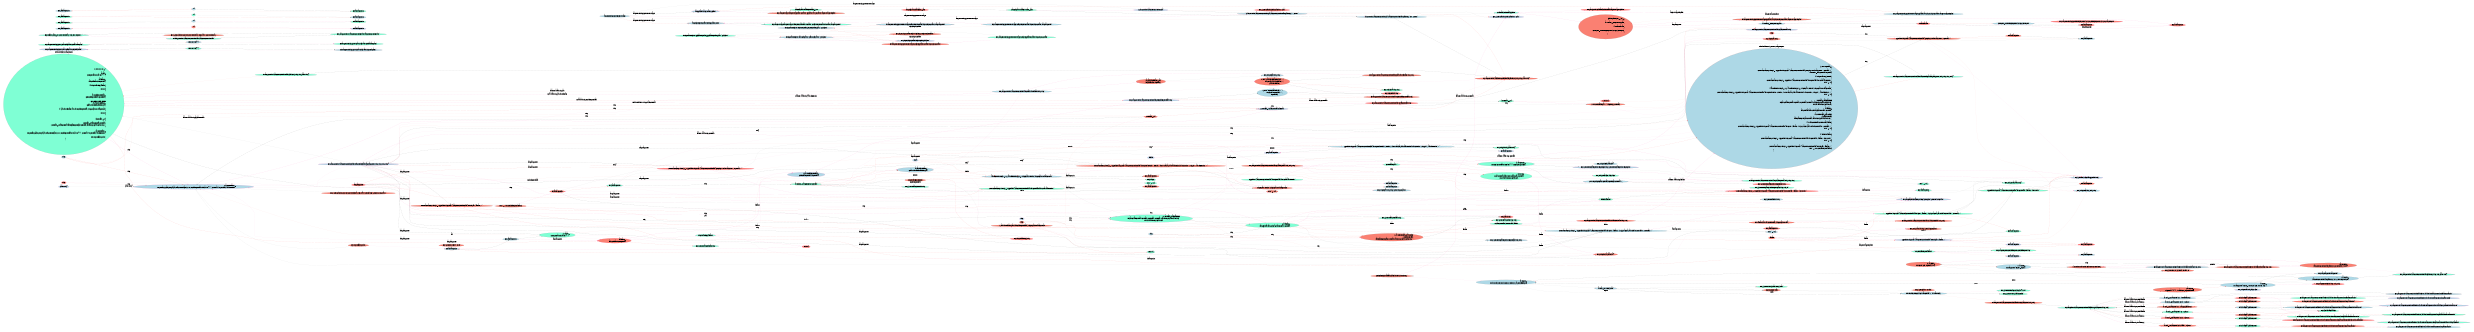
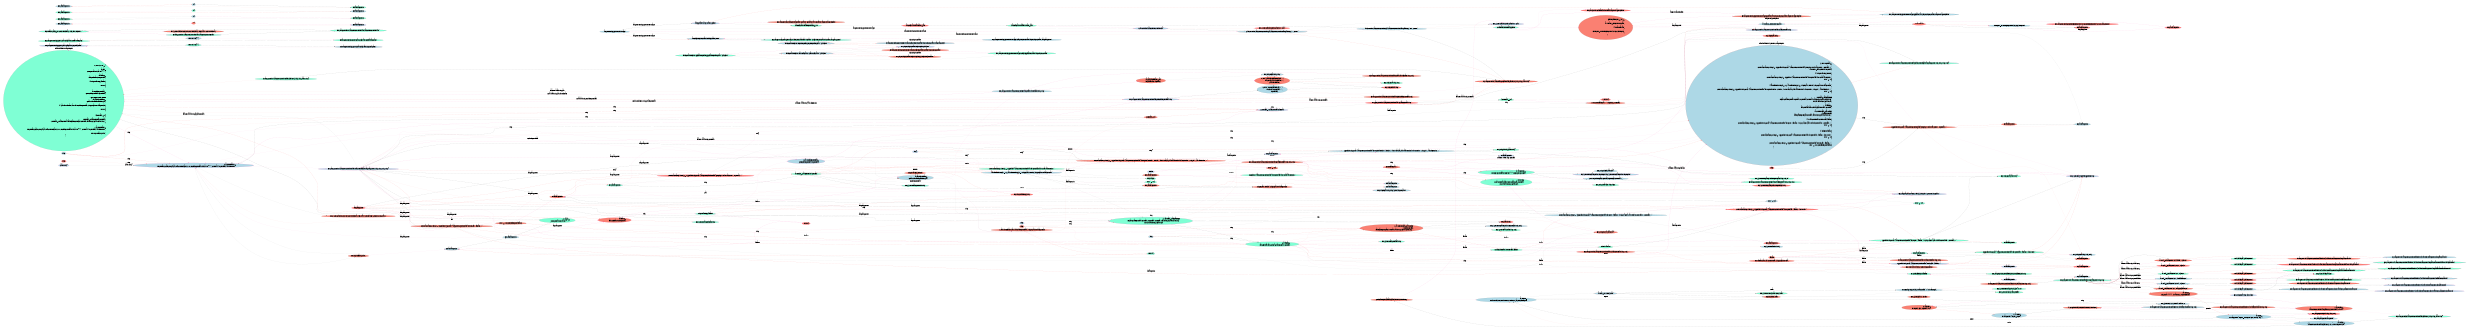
(1392, 165) -> (1392, 167)
(452, 245) -> none
(1866, 245) -> (1864, 263)
(2177, 271) -> (2173, 304)
